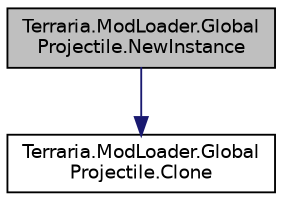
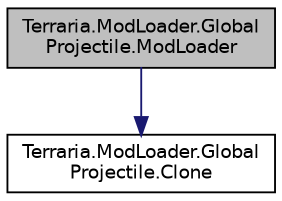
(141, 38) -> (141, 38)
